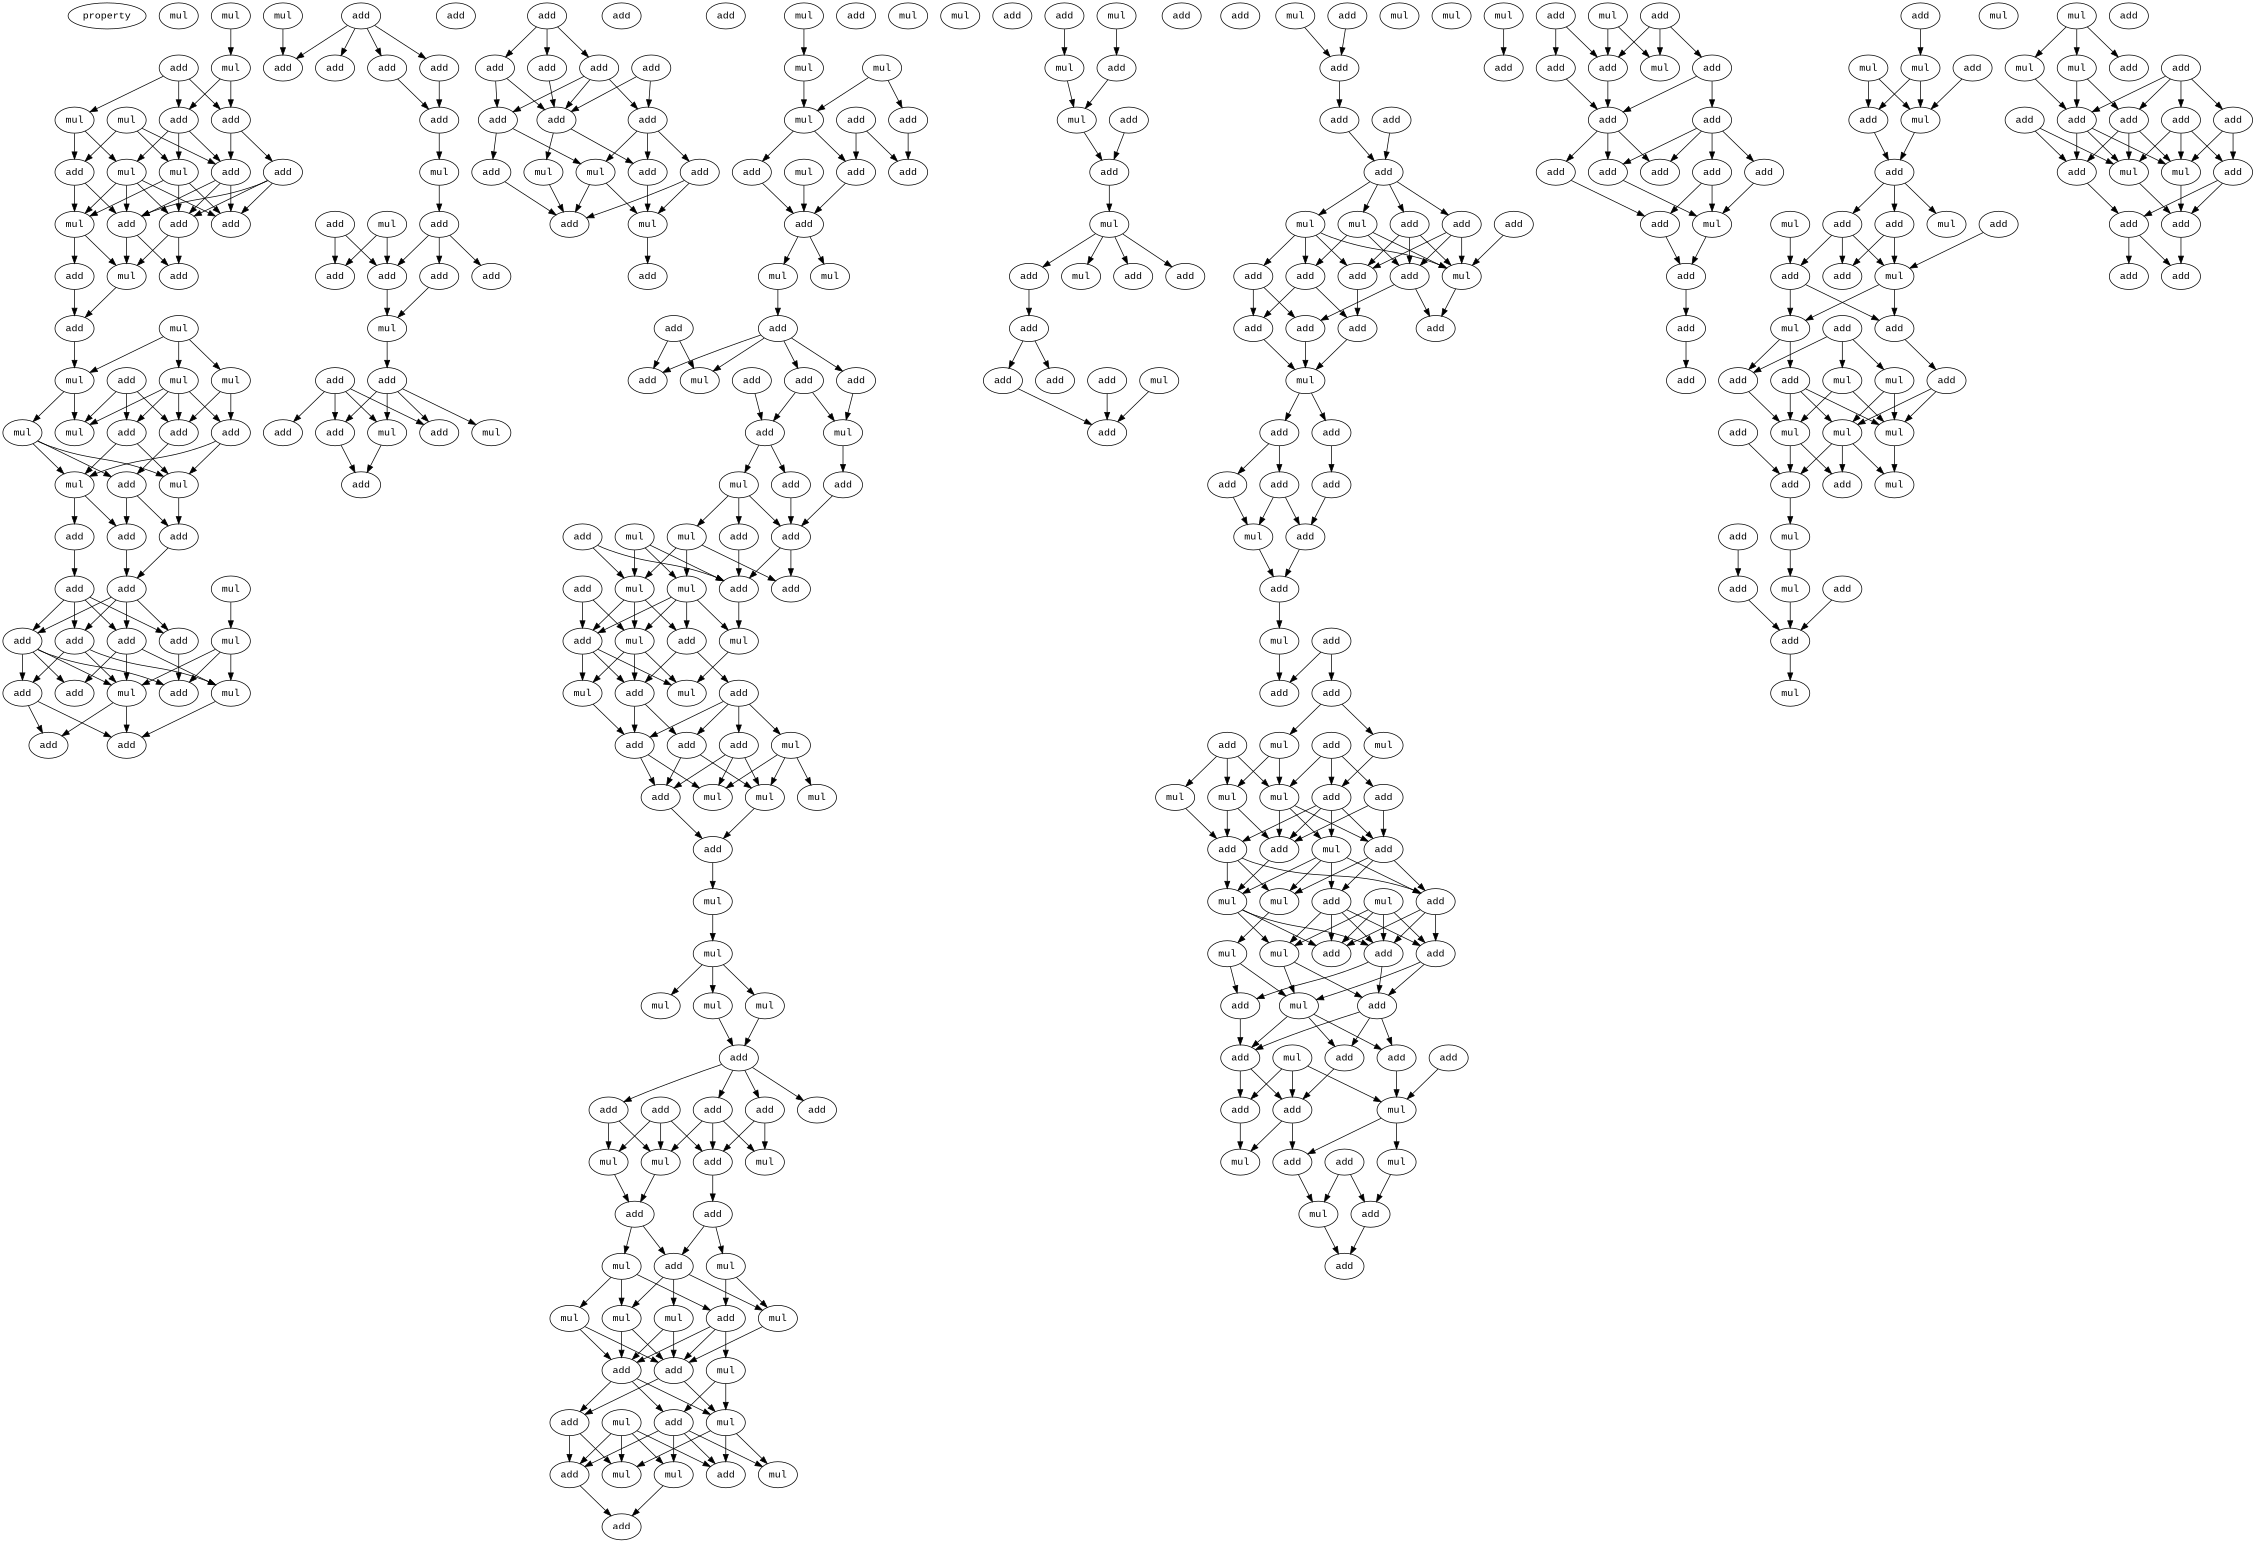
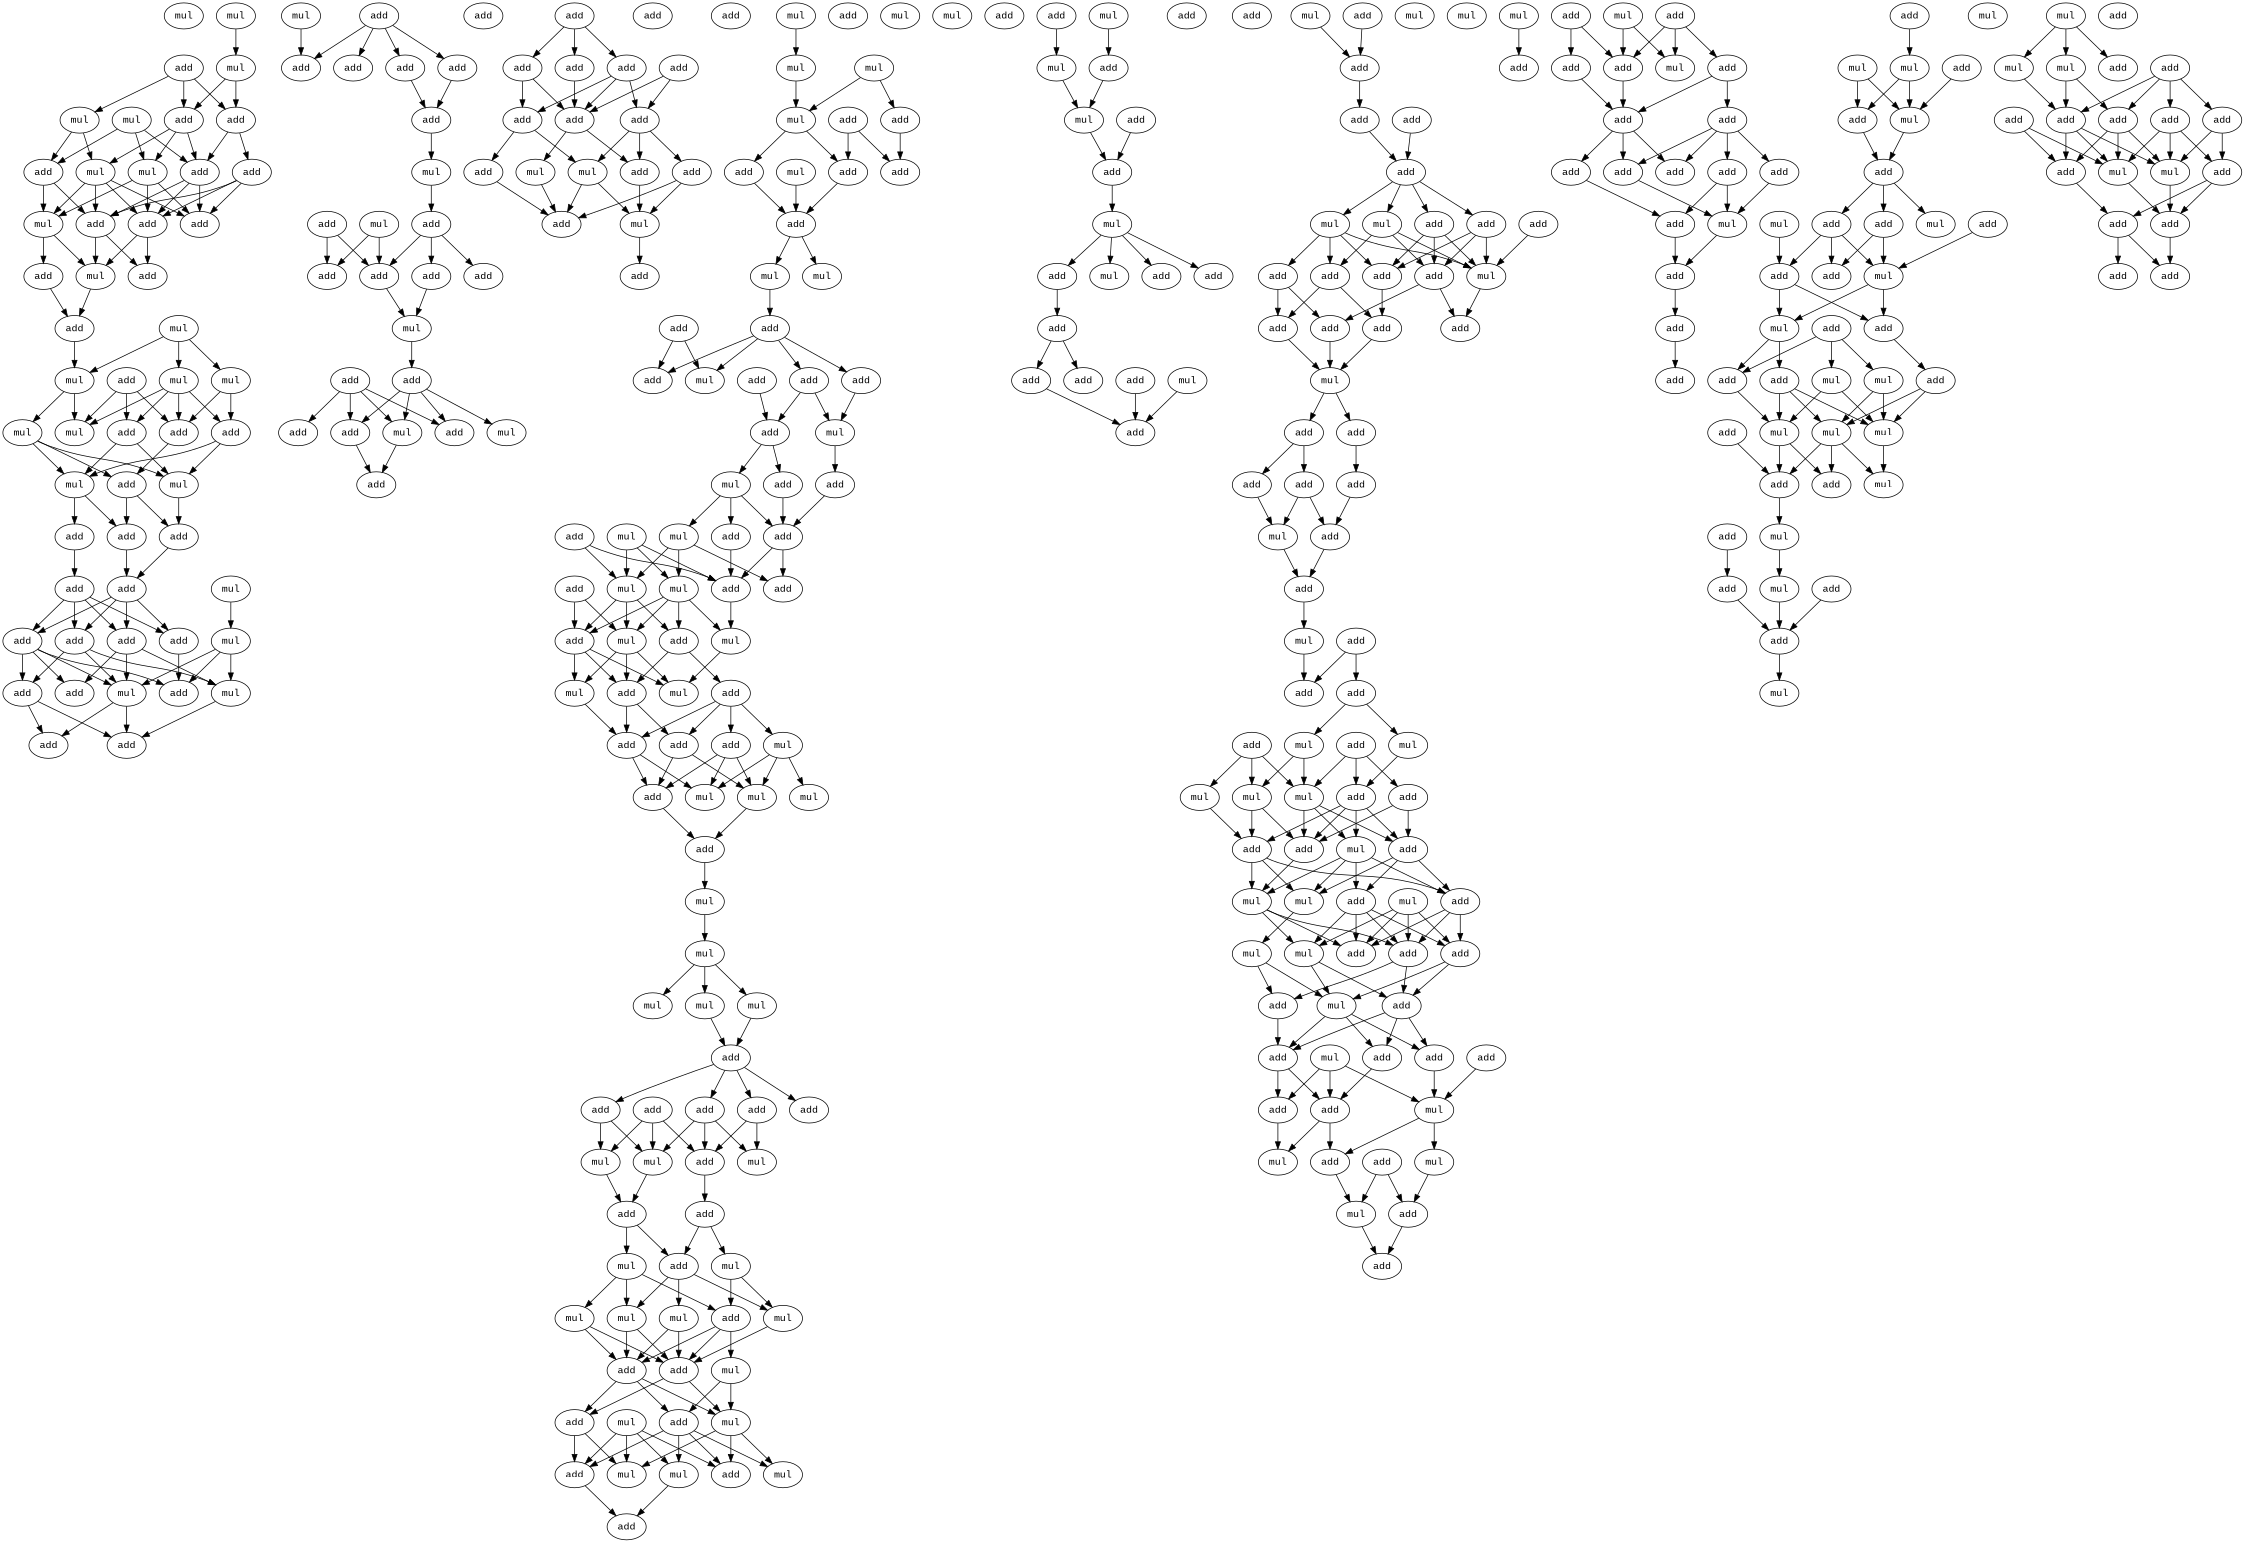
(107, 16) -> none
